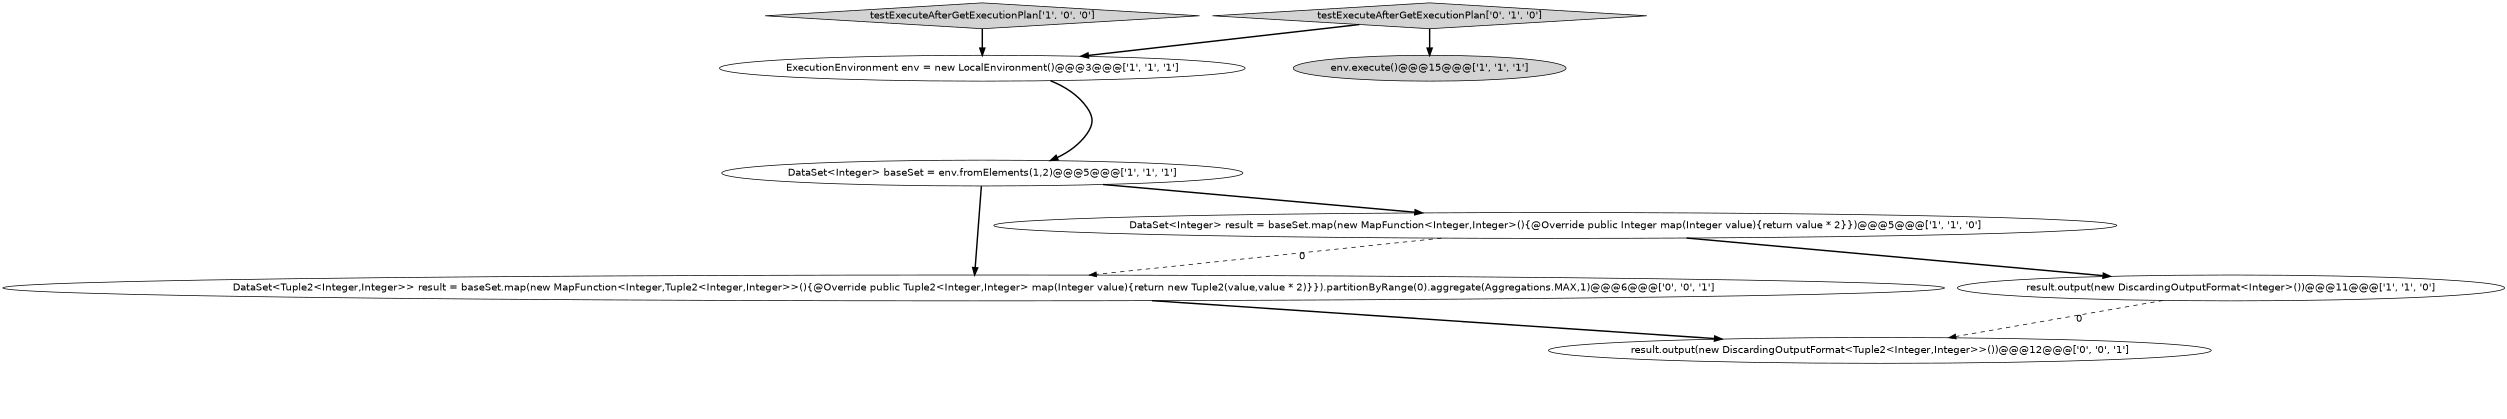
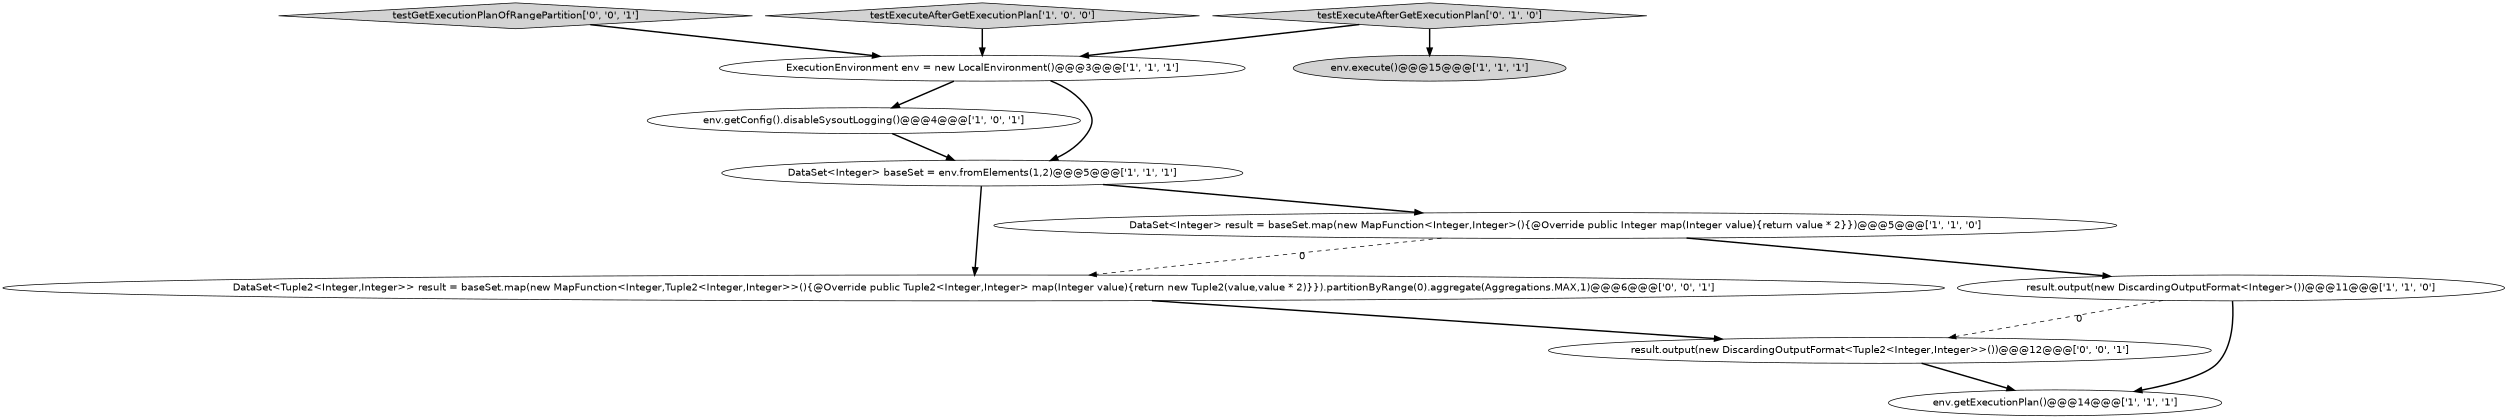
none -> (516, 16)
none -> (864, 121)
none -> (2055, 403)
